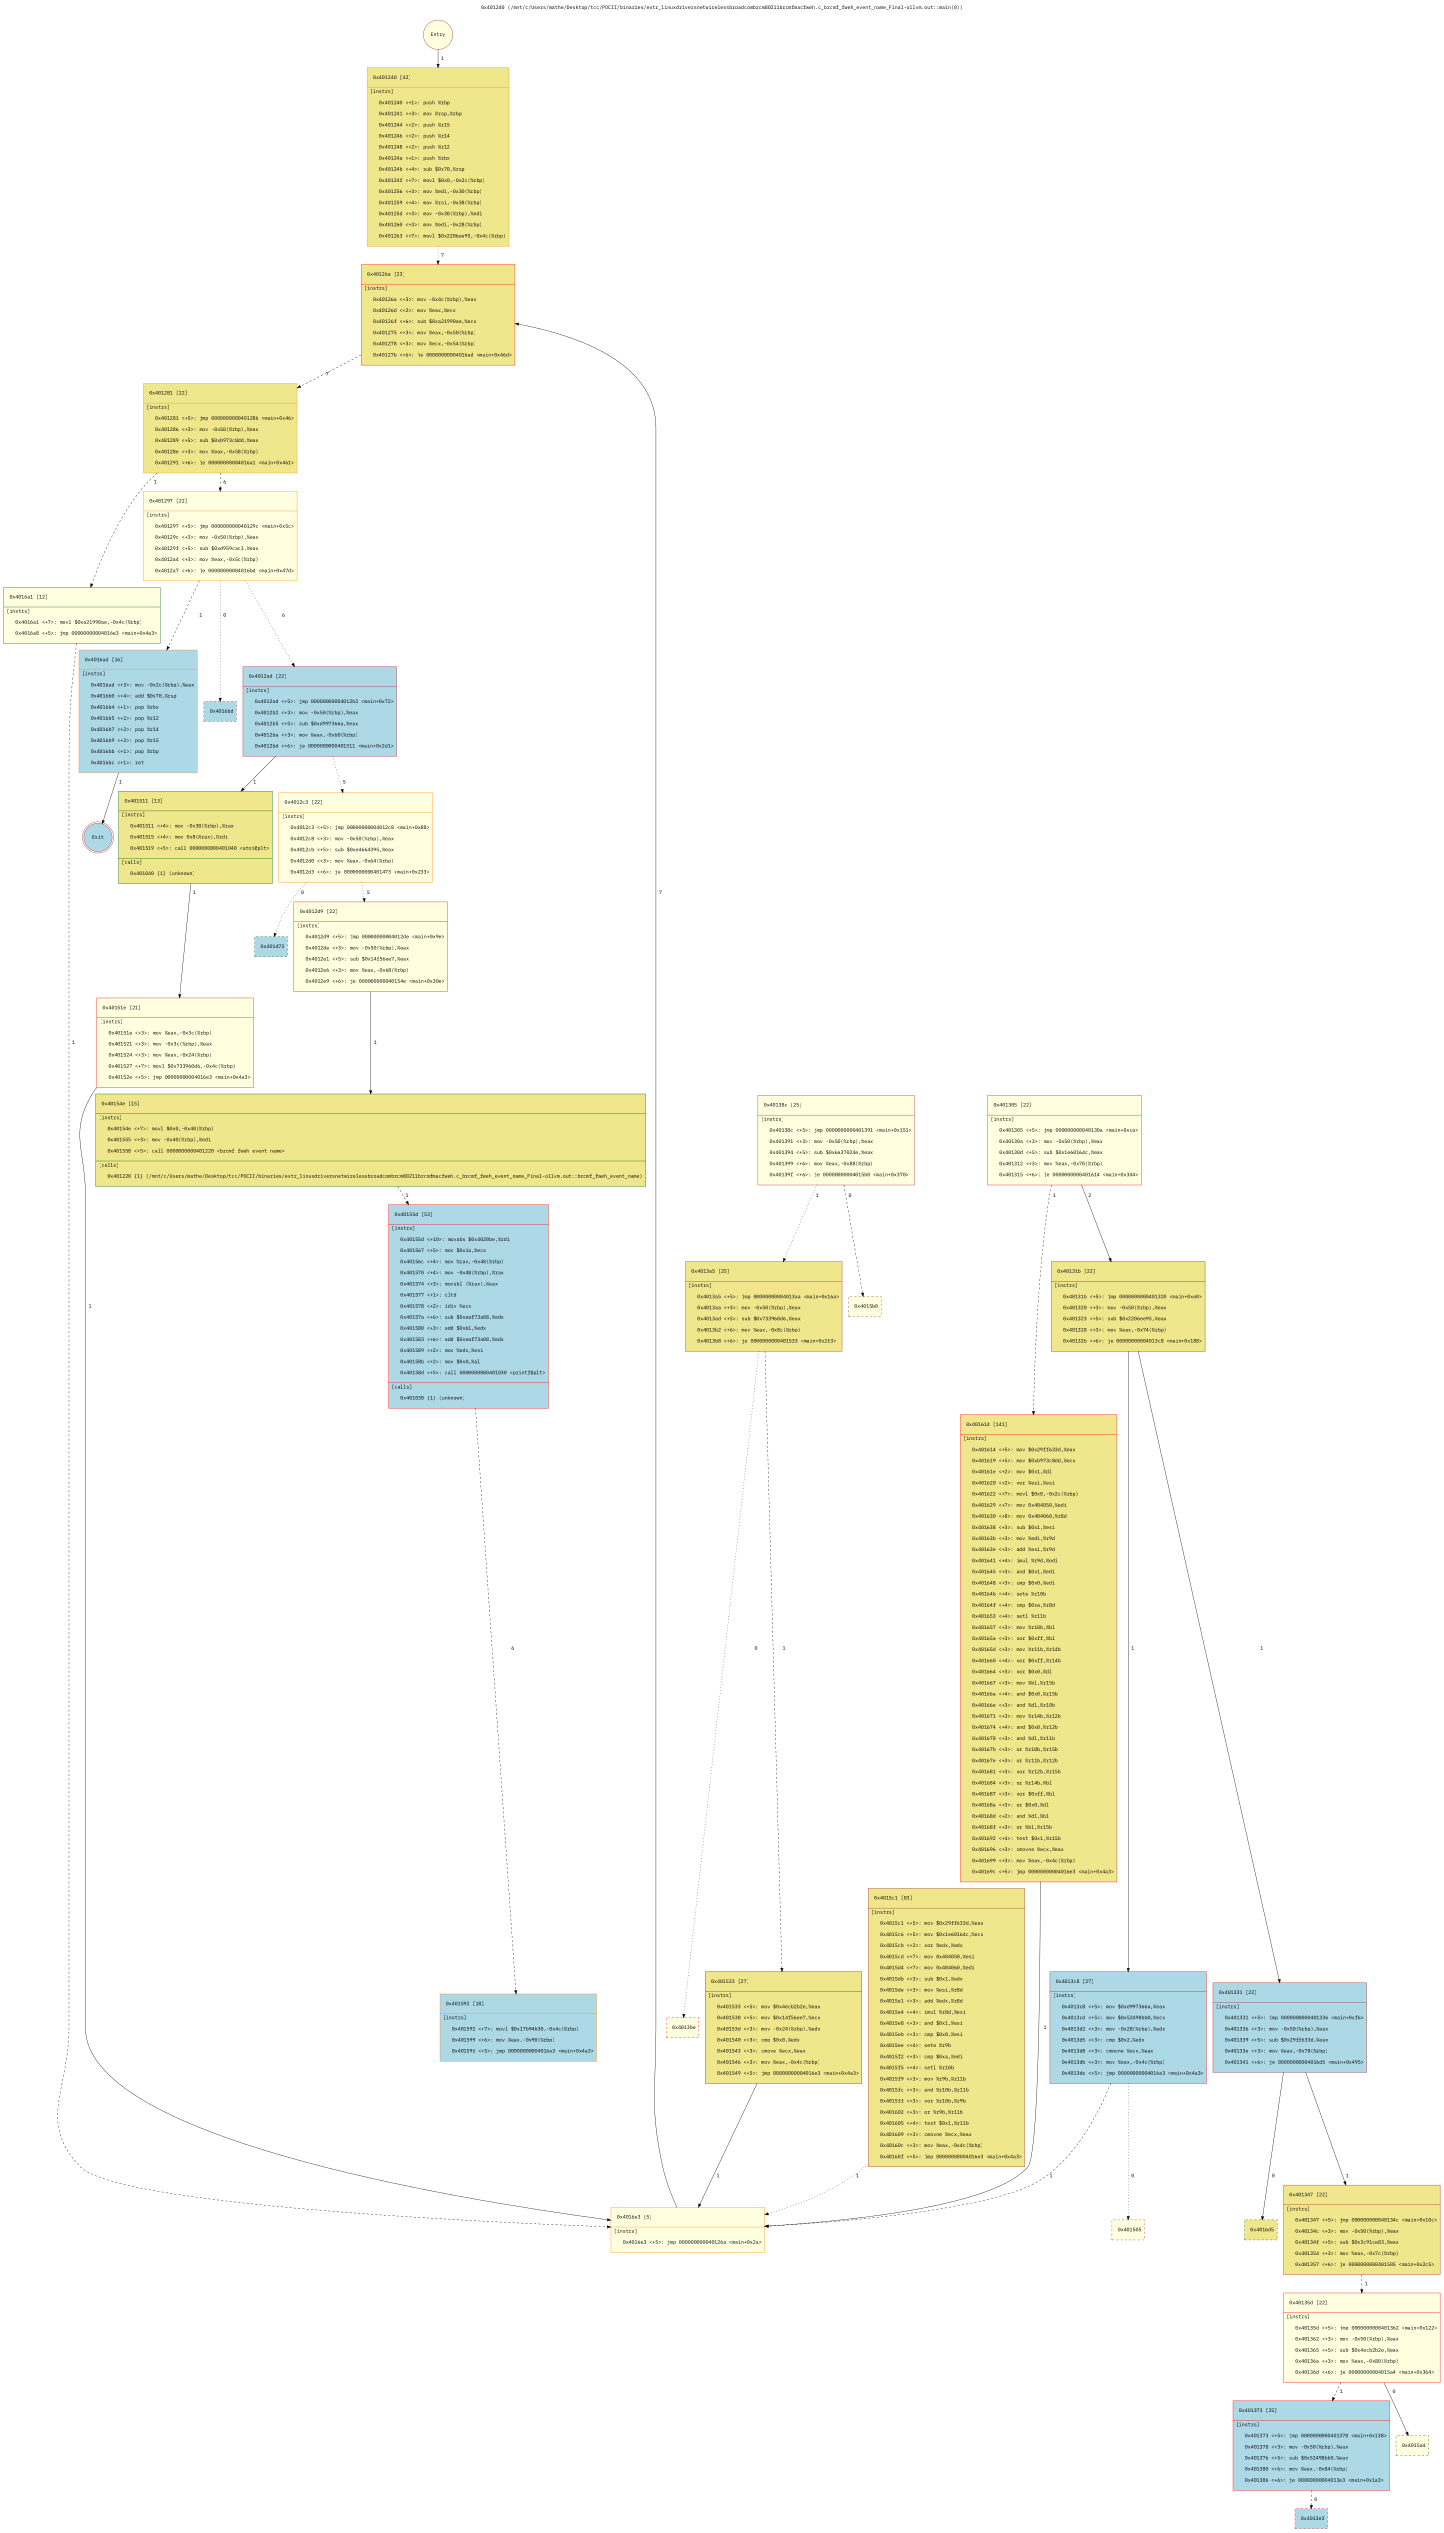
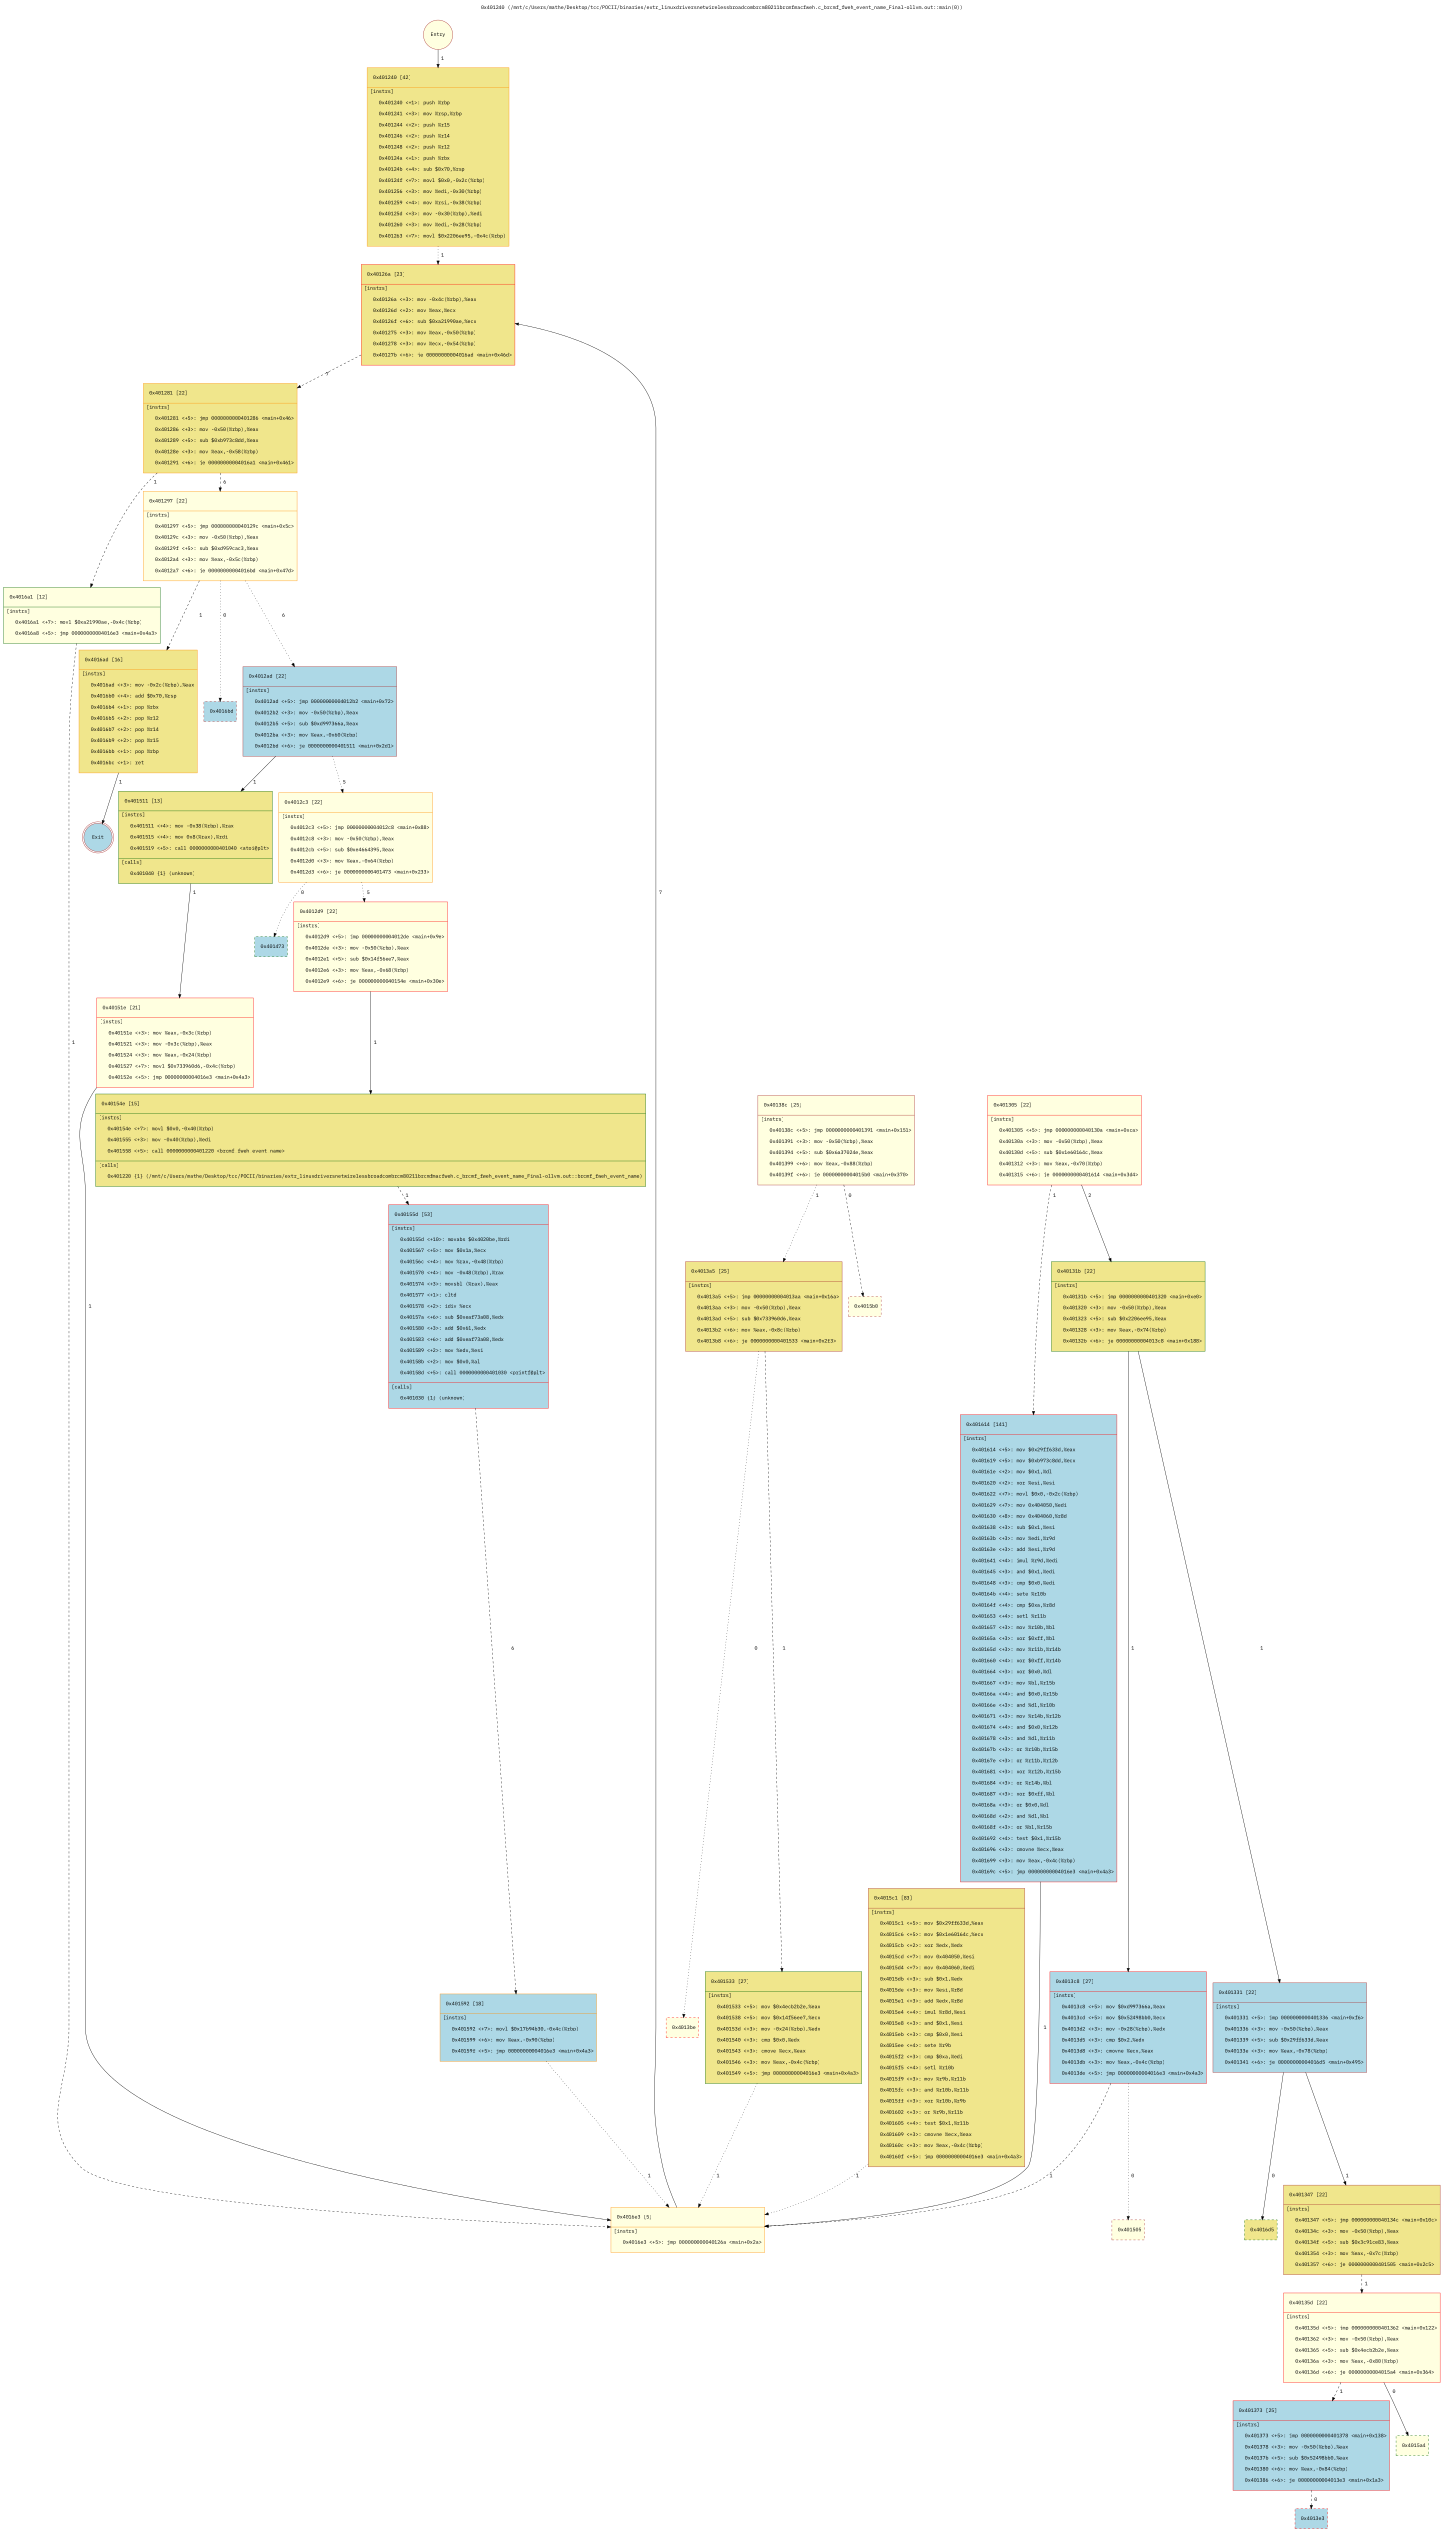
(441, 255) -> (441, 255)
(138, 711) -> (138, 711)
(1039, 1648) -> (1039, 1648)
none -> (606, 2133)
(729, 2144) -> (729, 2144)
